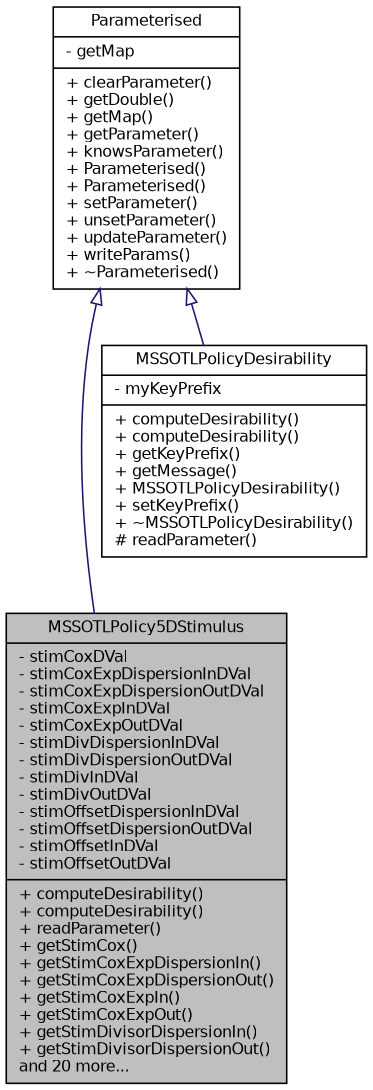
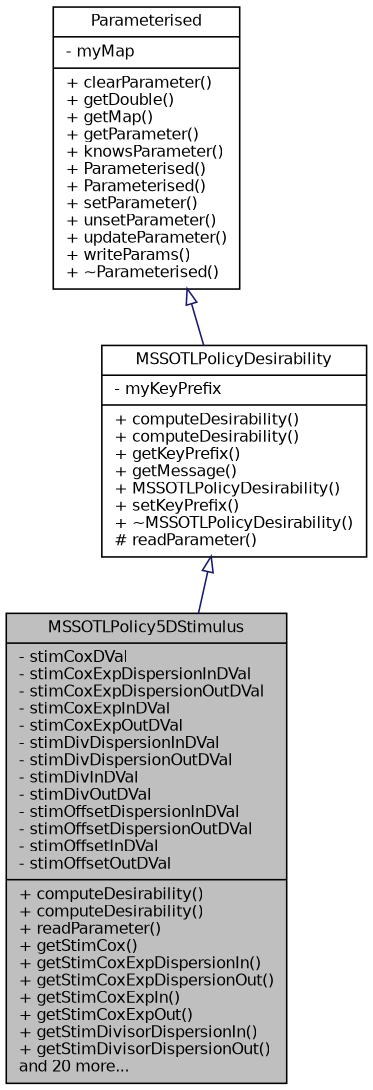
(100, 52) -> (100, 52)
(82, 459) -> (203, 593)
